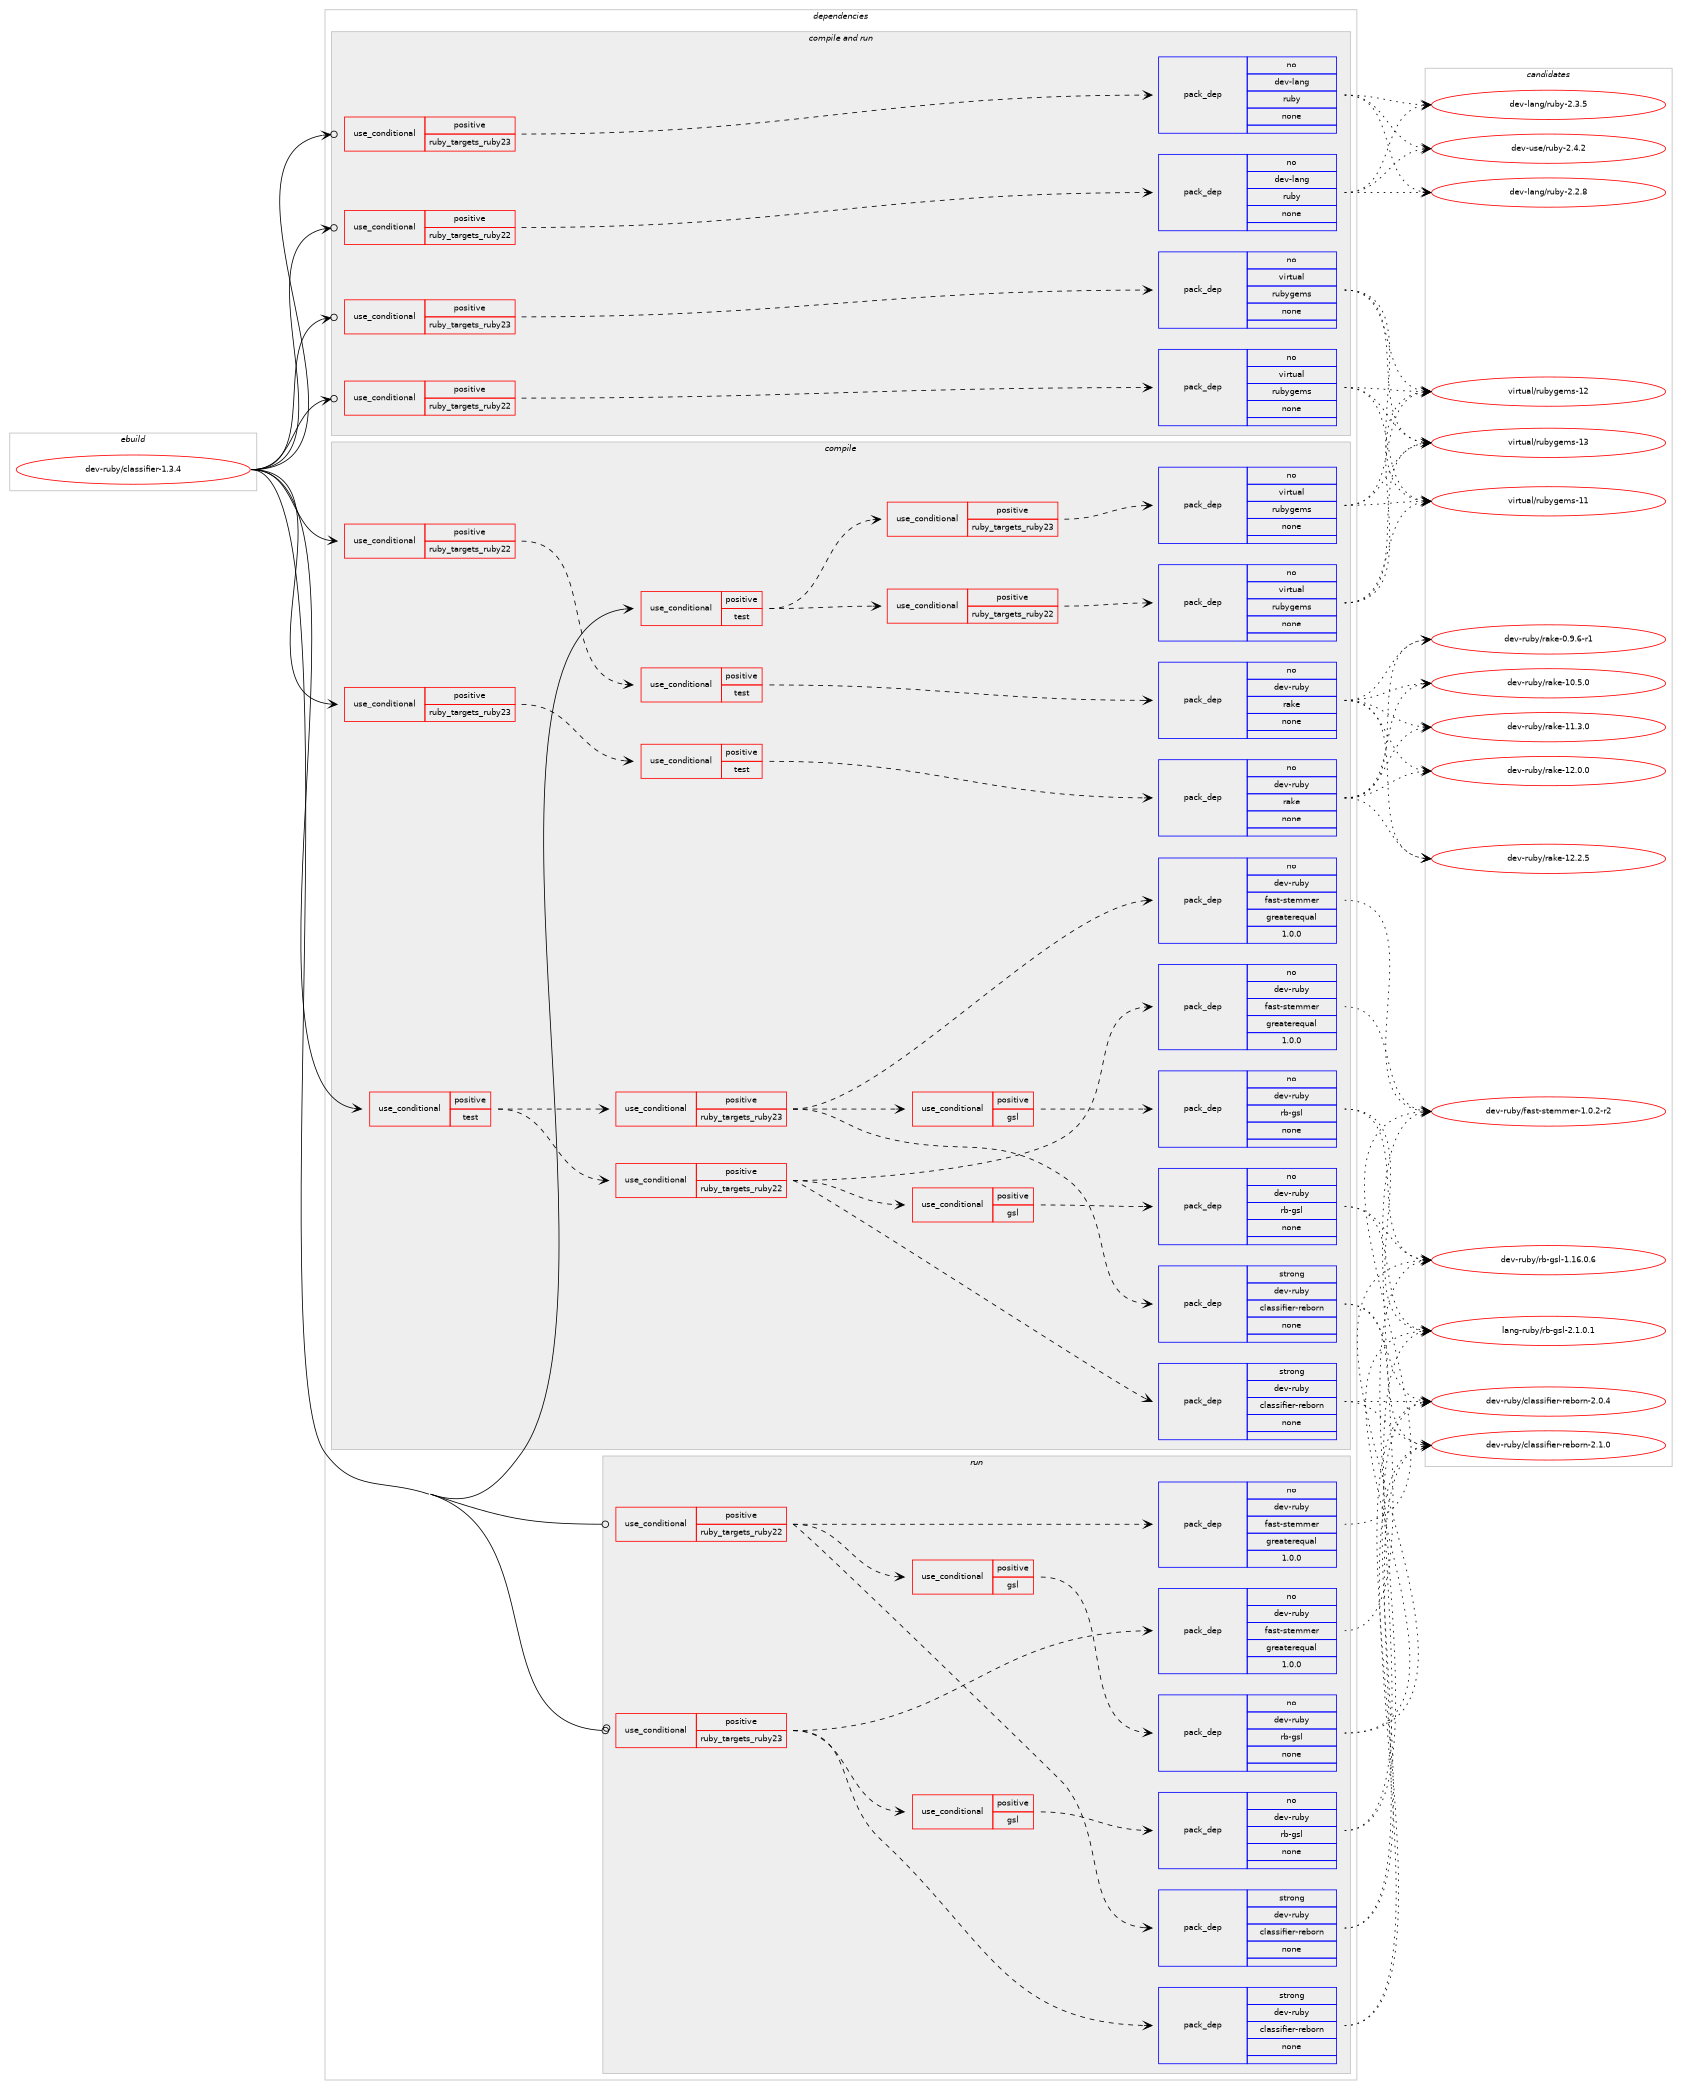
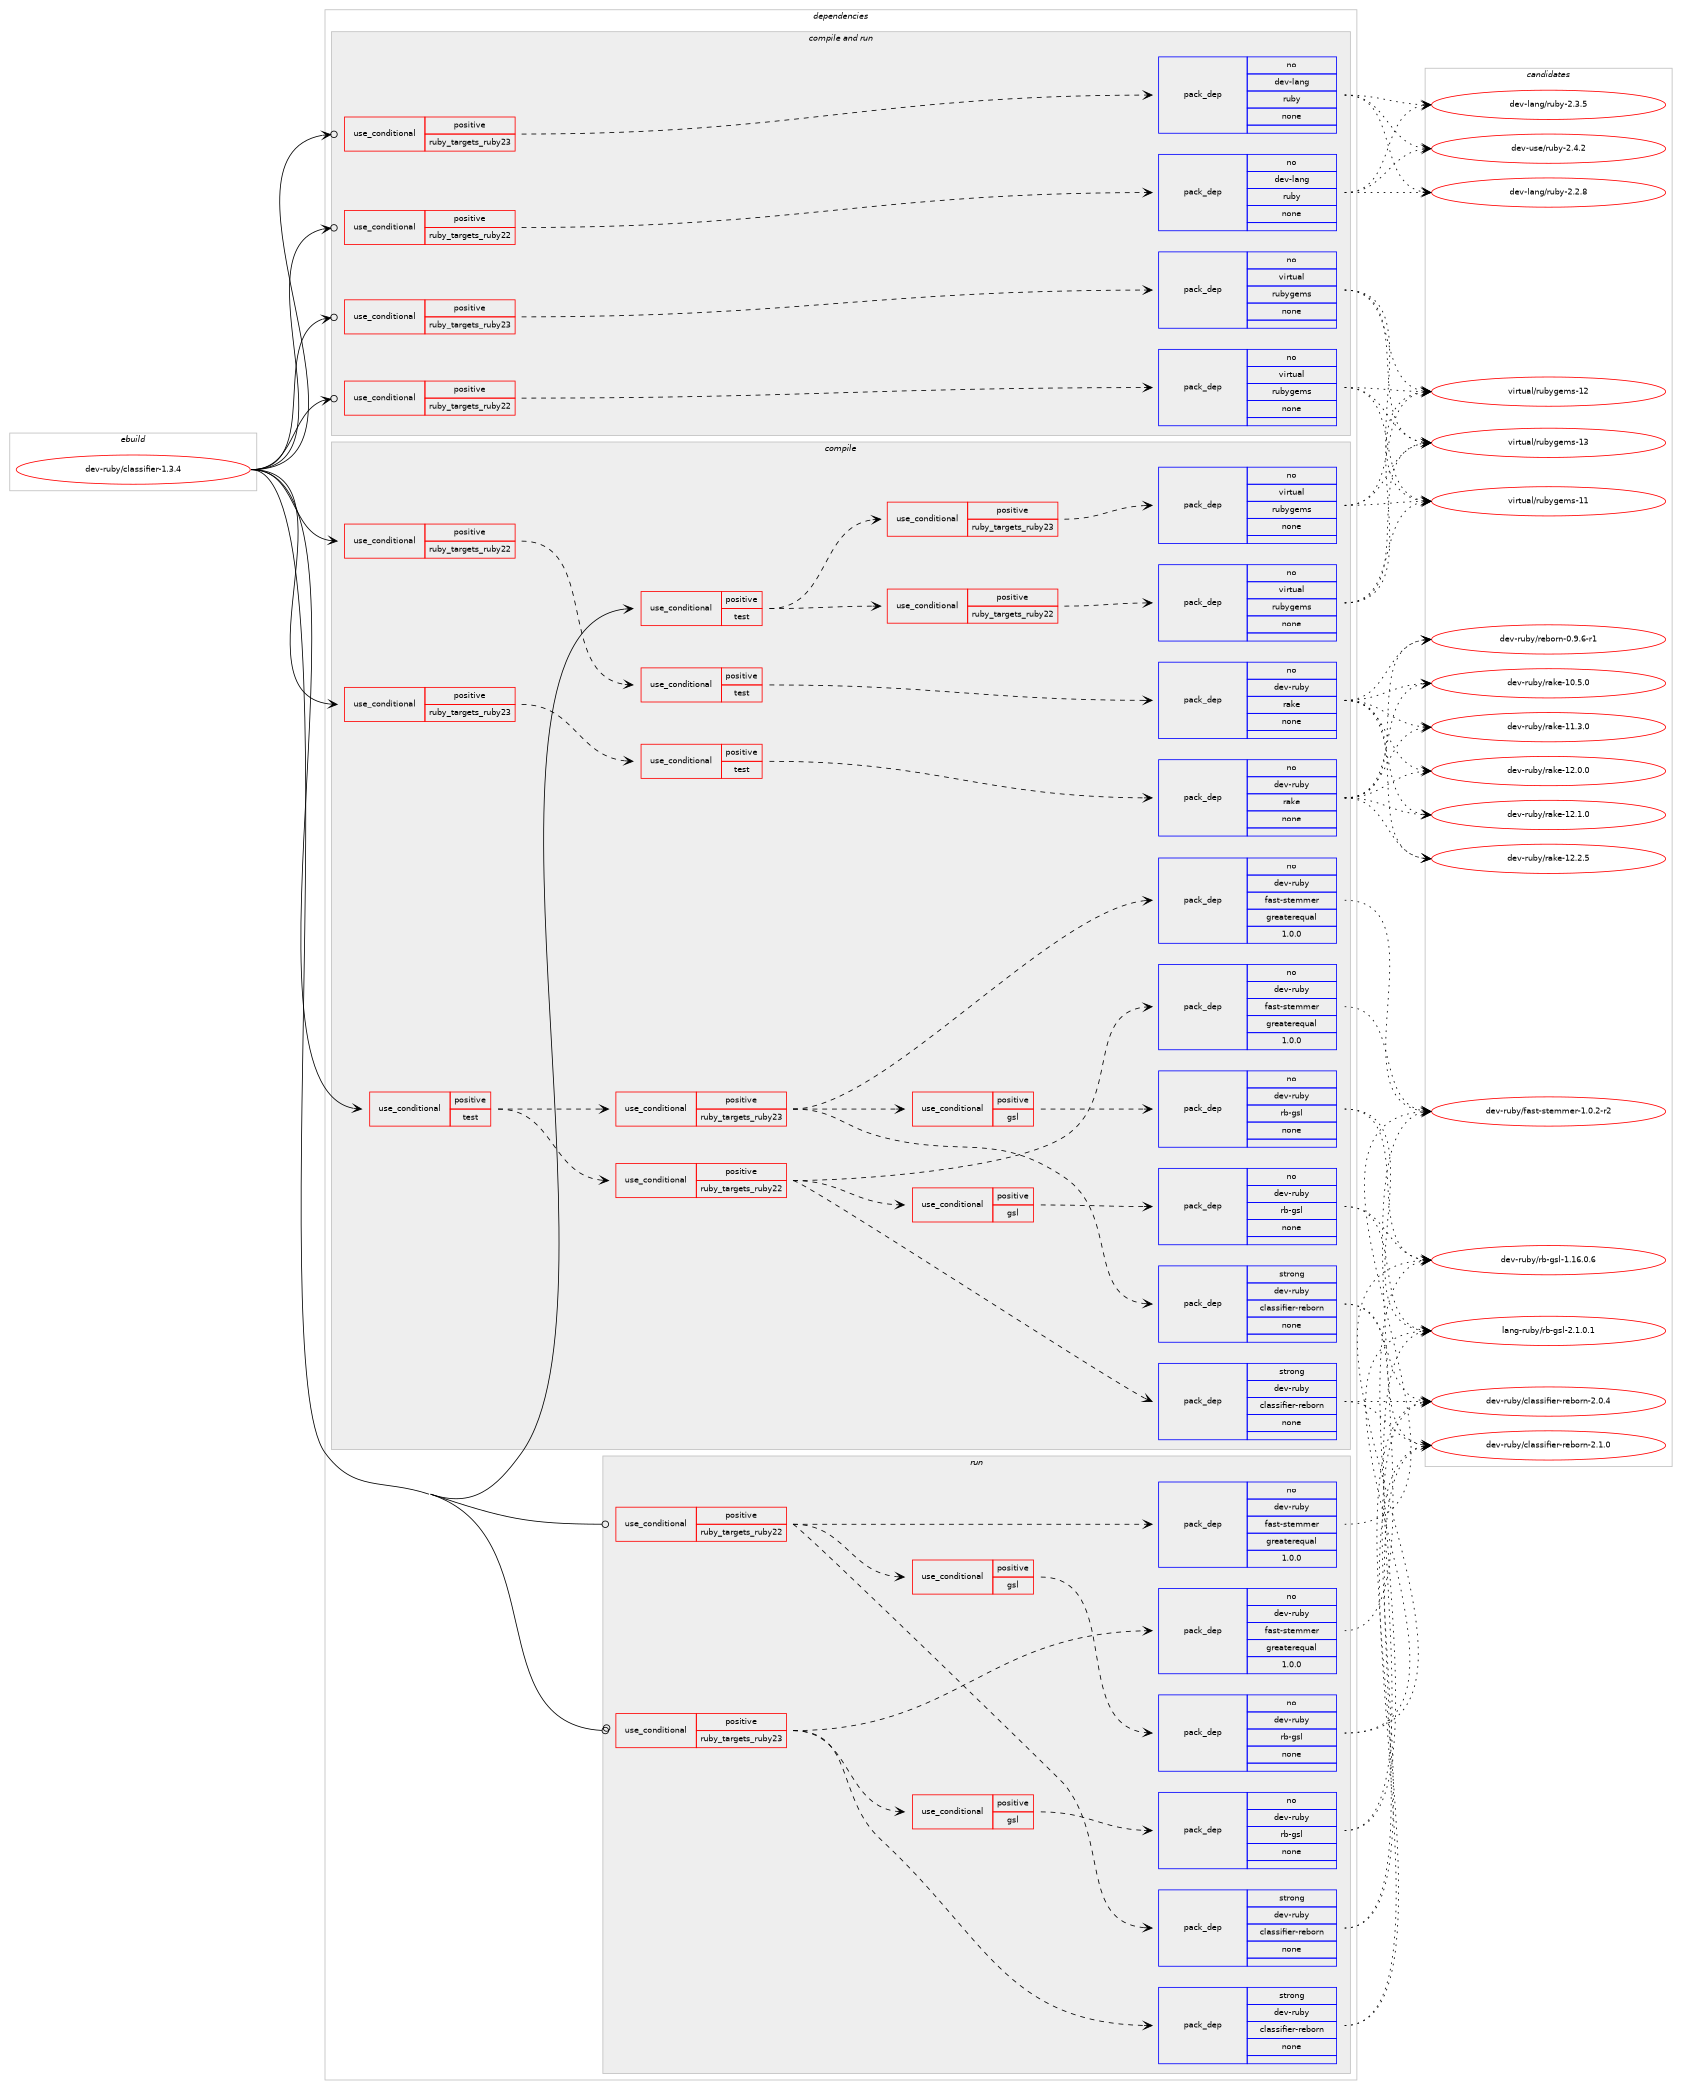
(1549, 639) -> (1549, 639)
none -> (1549, 815)
